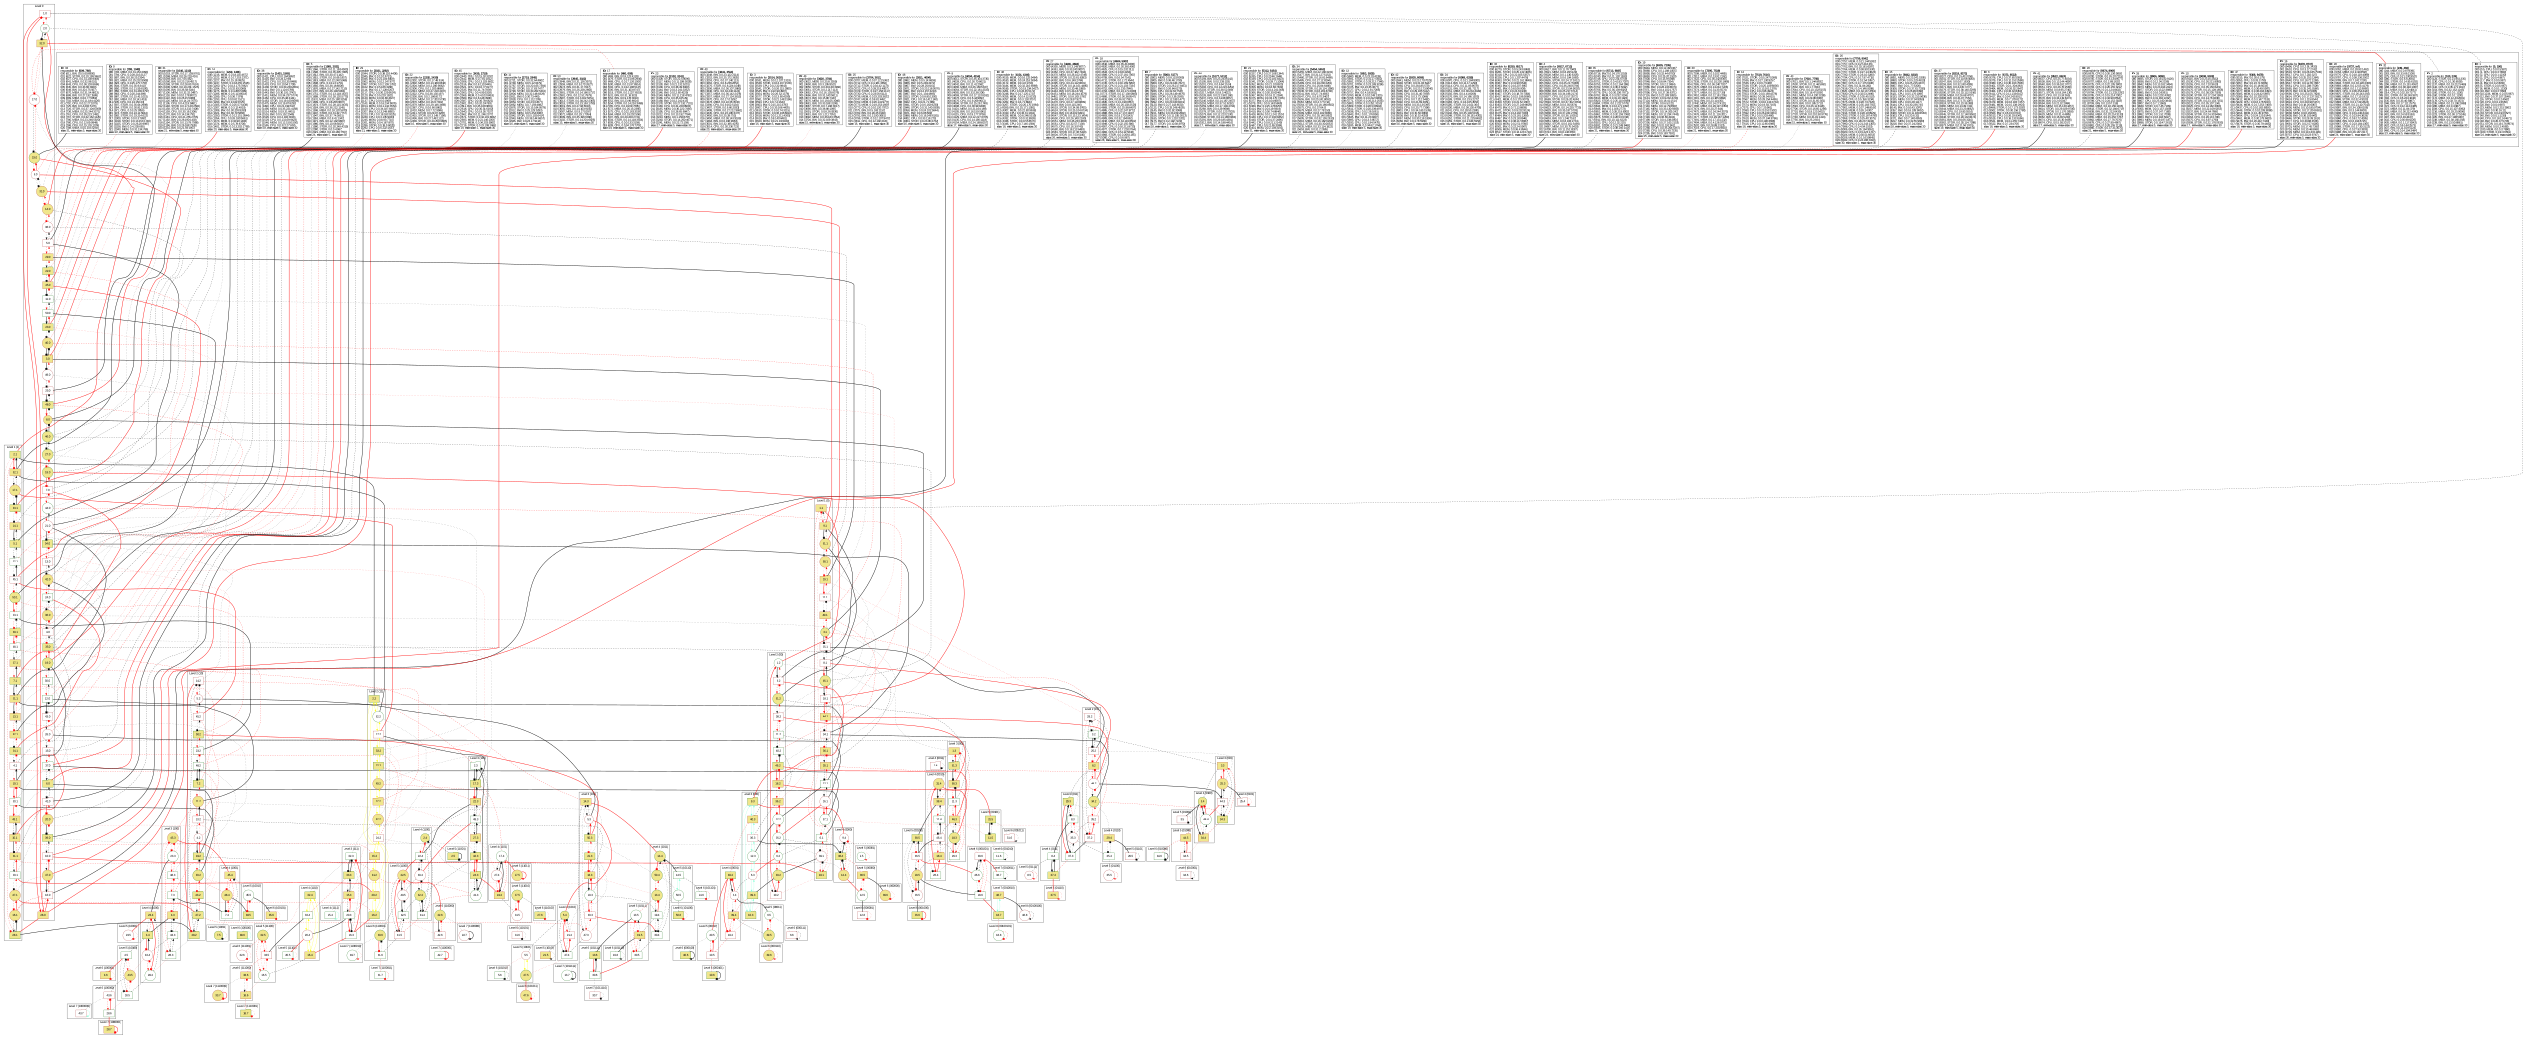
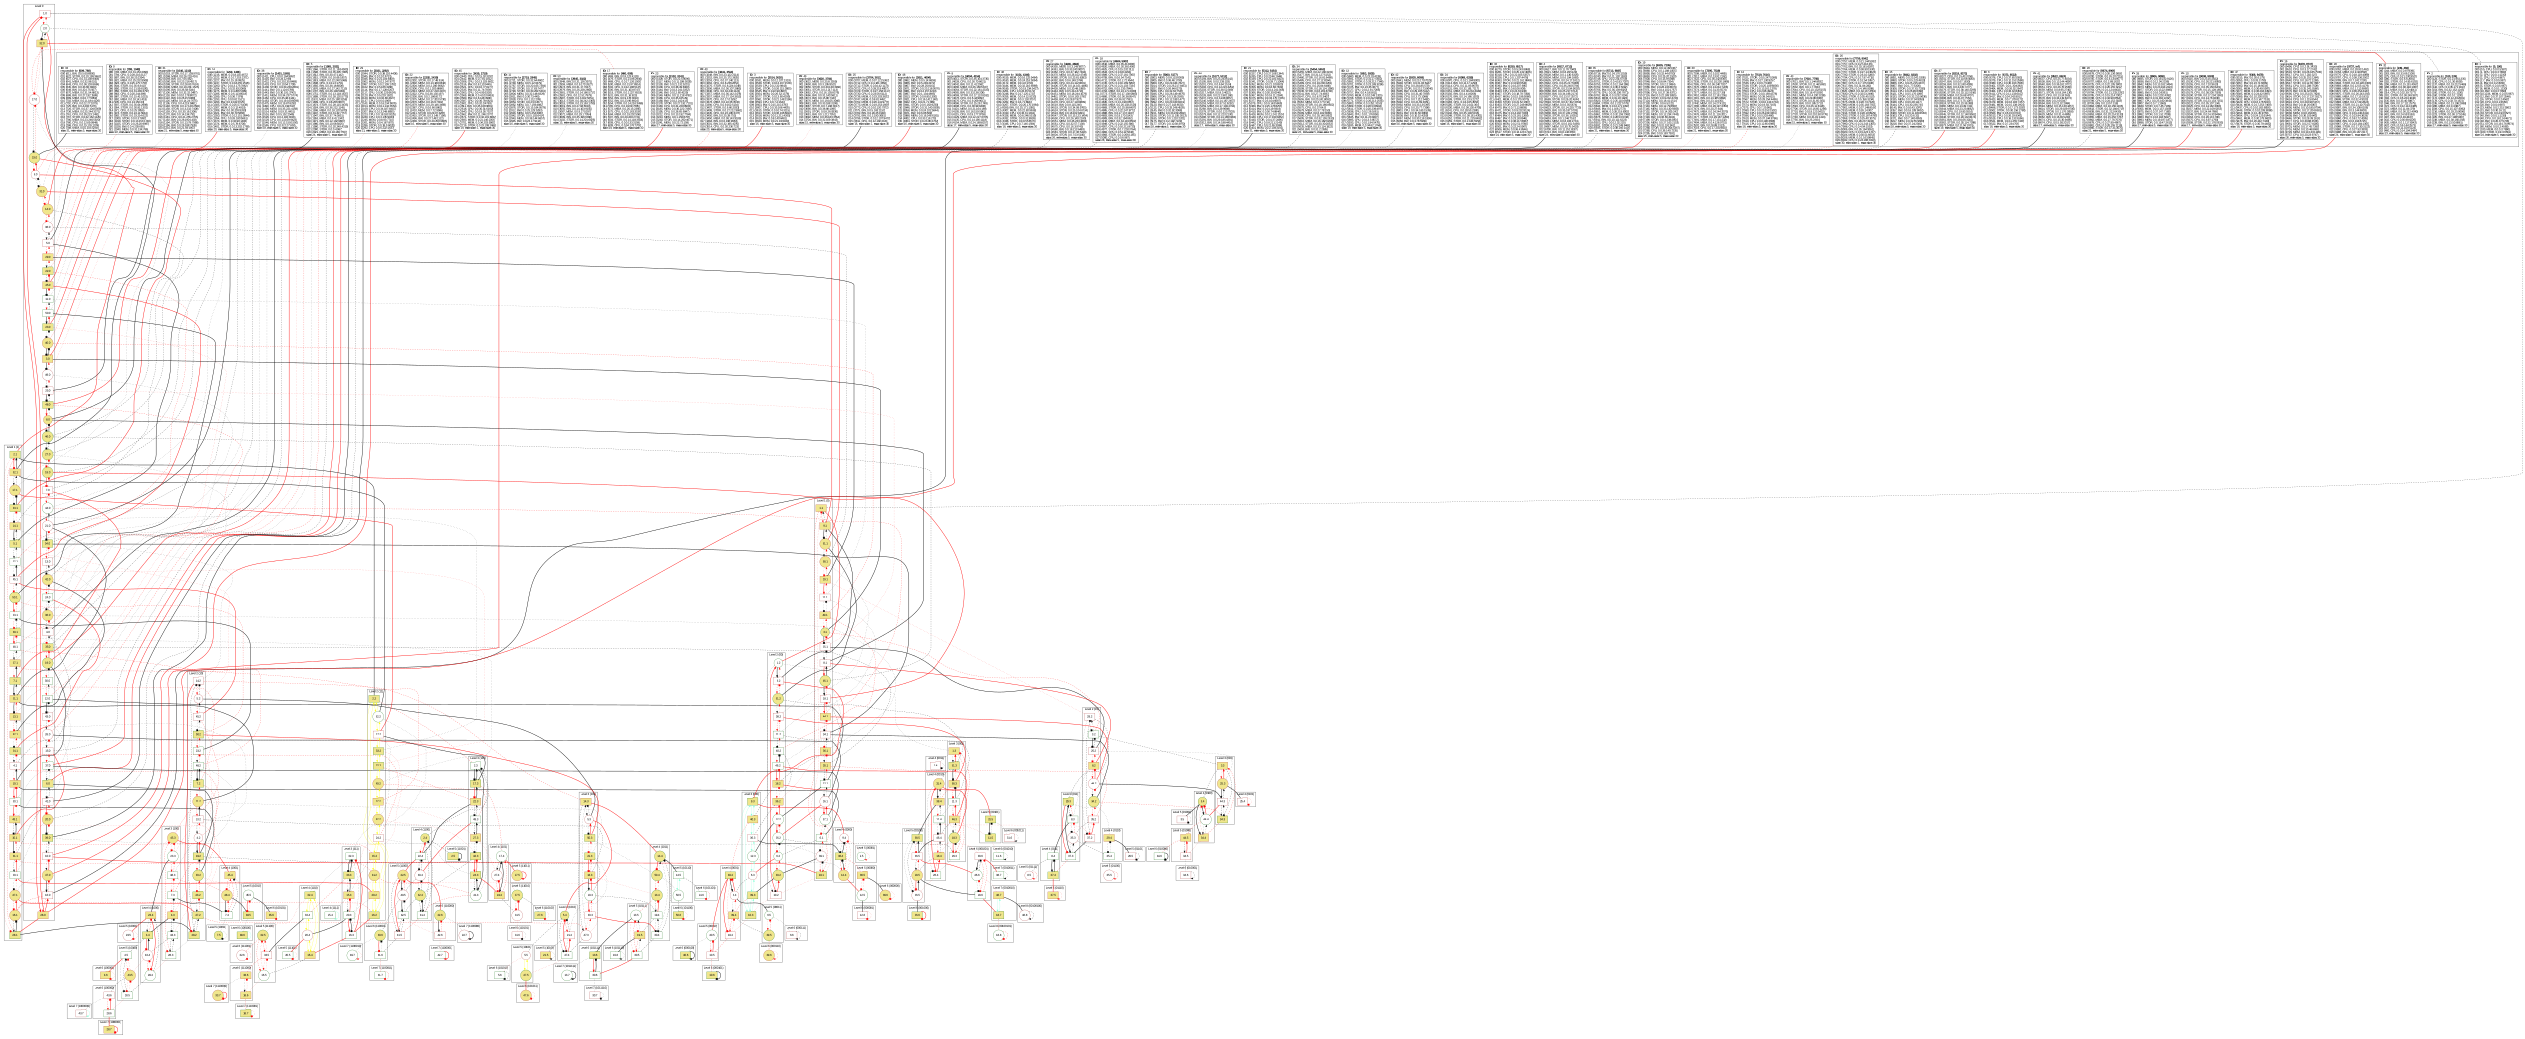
(778, 766) -> (778, 766)
